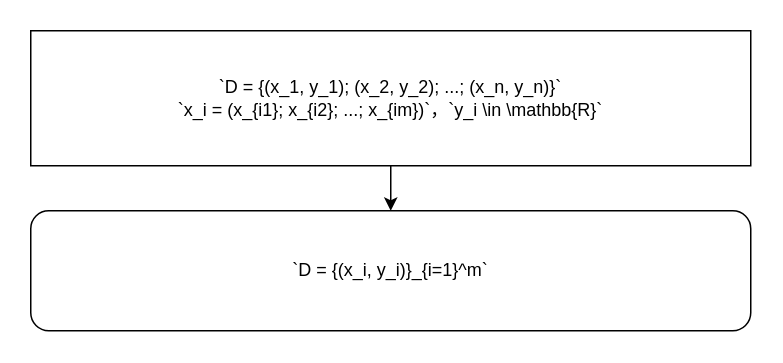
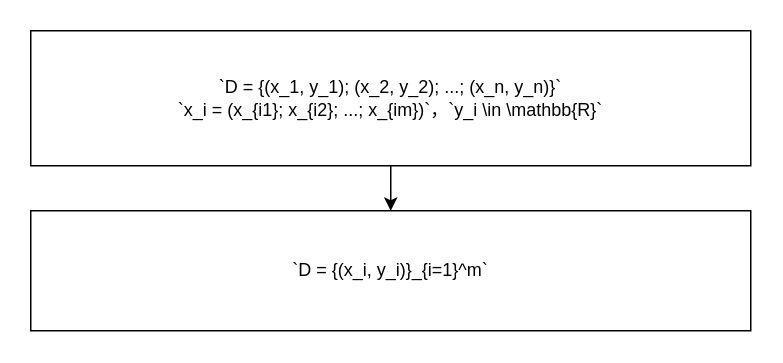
(391, 271) -> (391, 271)
